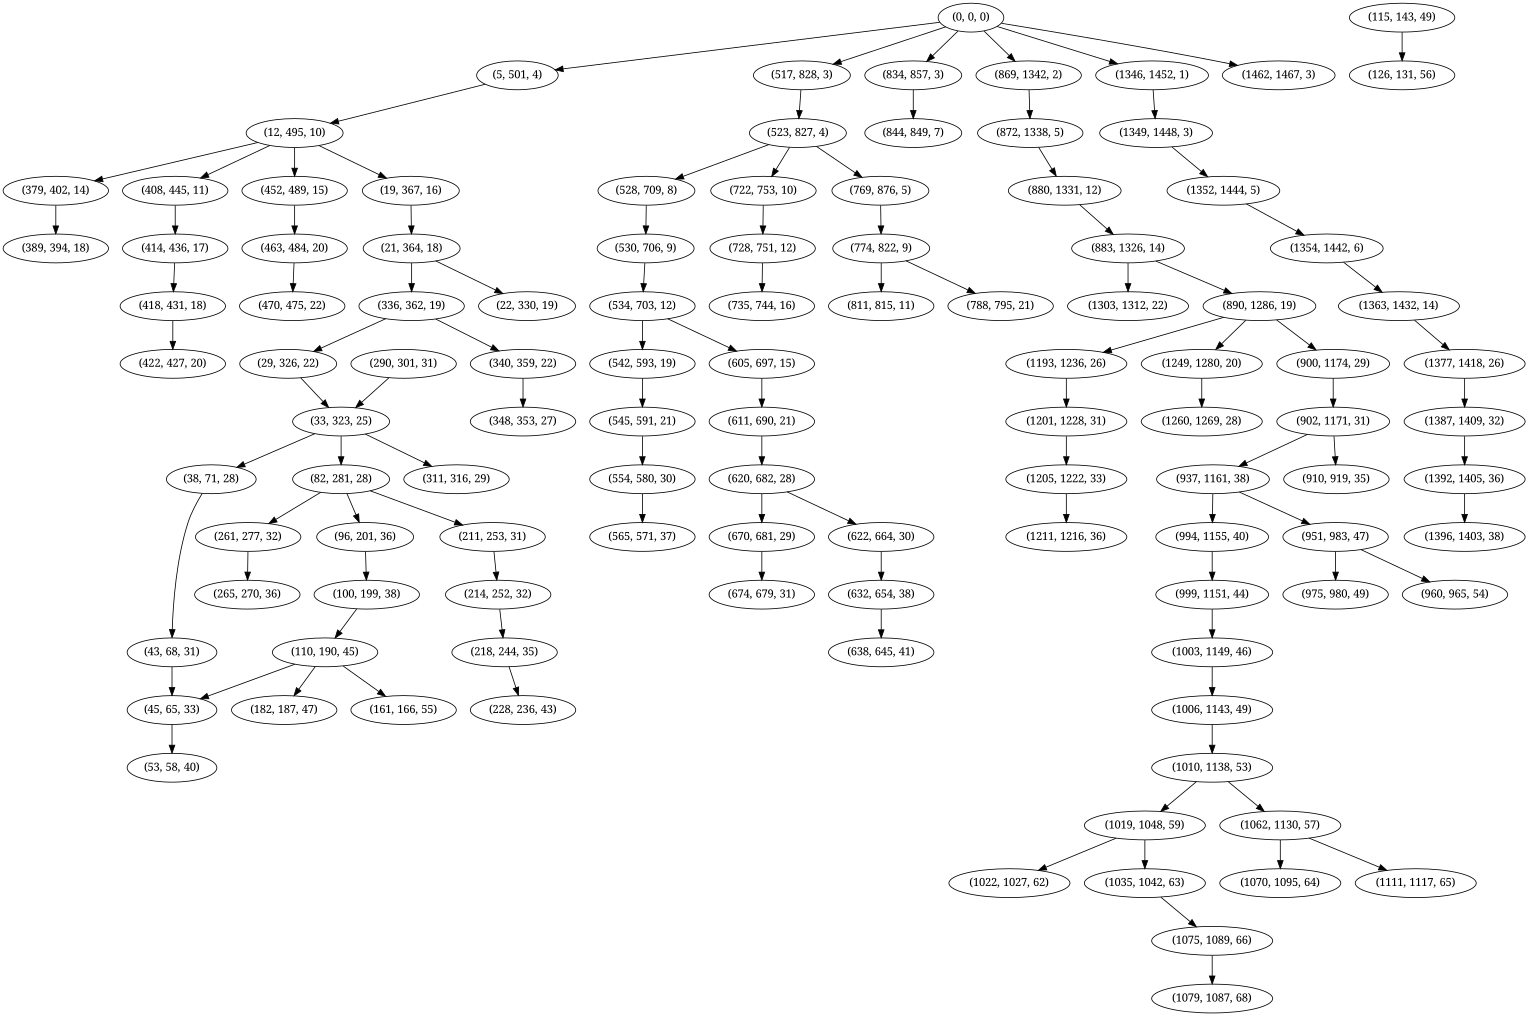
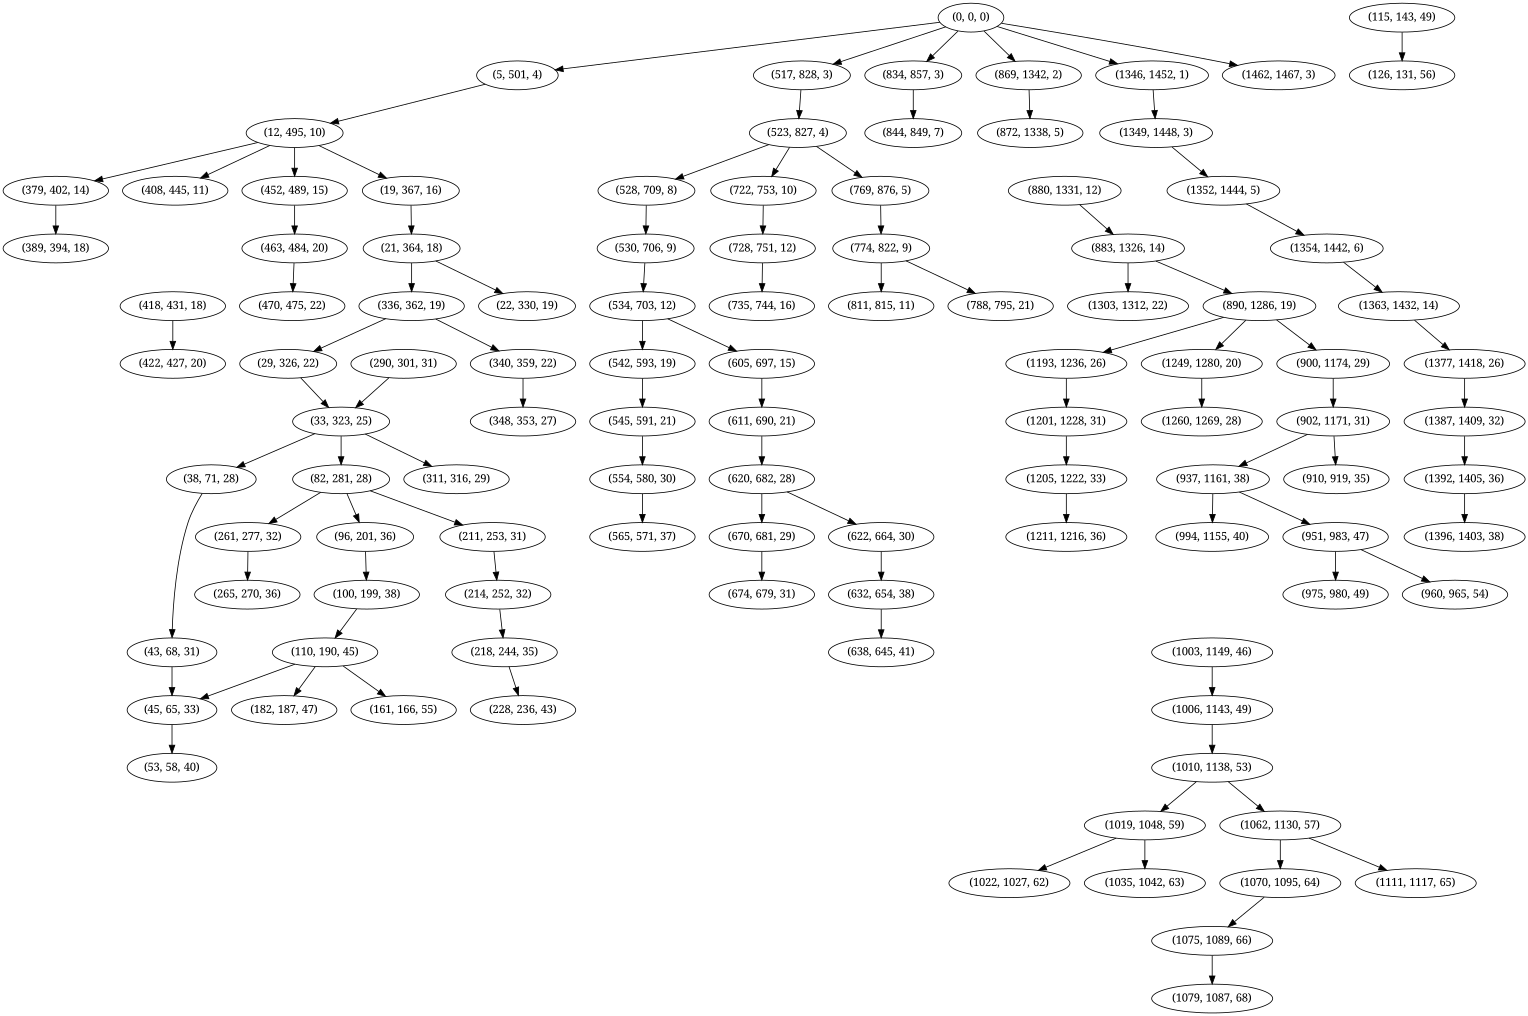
(1045, 158) -> none
(175, 248) -> none
(1212, 595) -> none
(1175, 909) -> (1249, 909)
